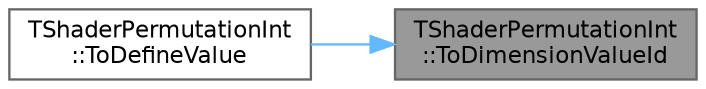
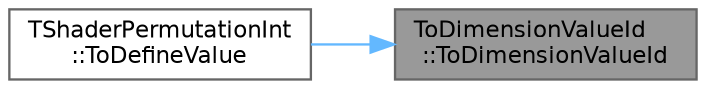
(546, 44) -> (546, 44)
